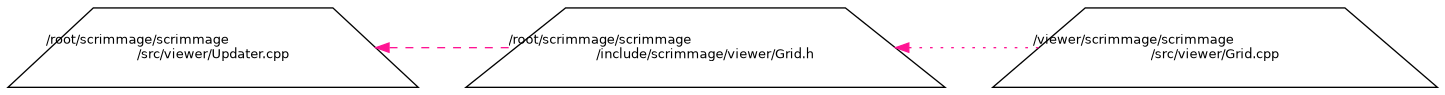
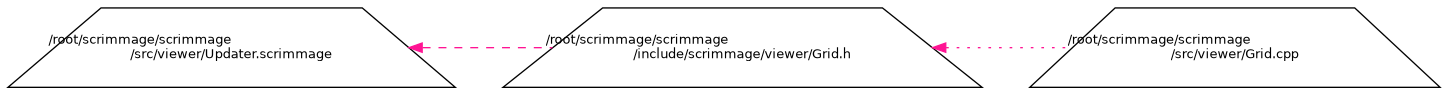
(213, 48) -> (232, 48)
(1215, 48) -> (1235, 48)
